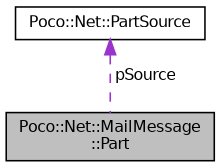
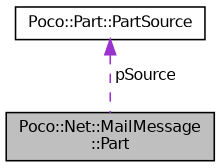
(110, 23) -> (110, 23)
